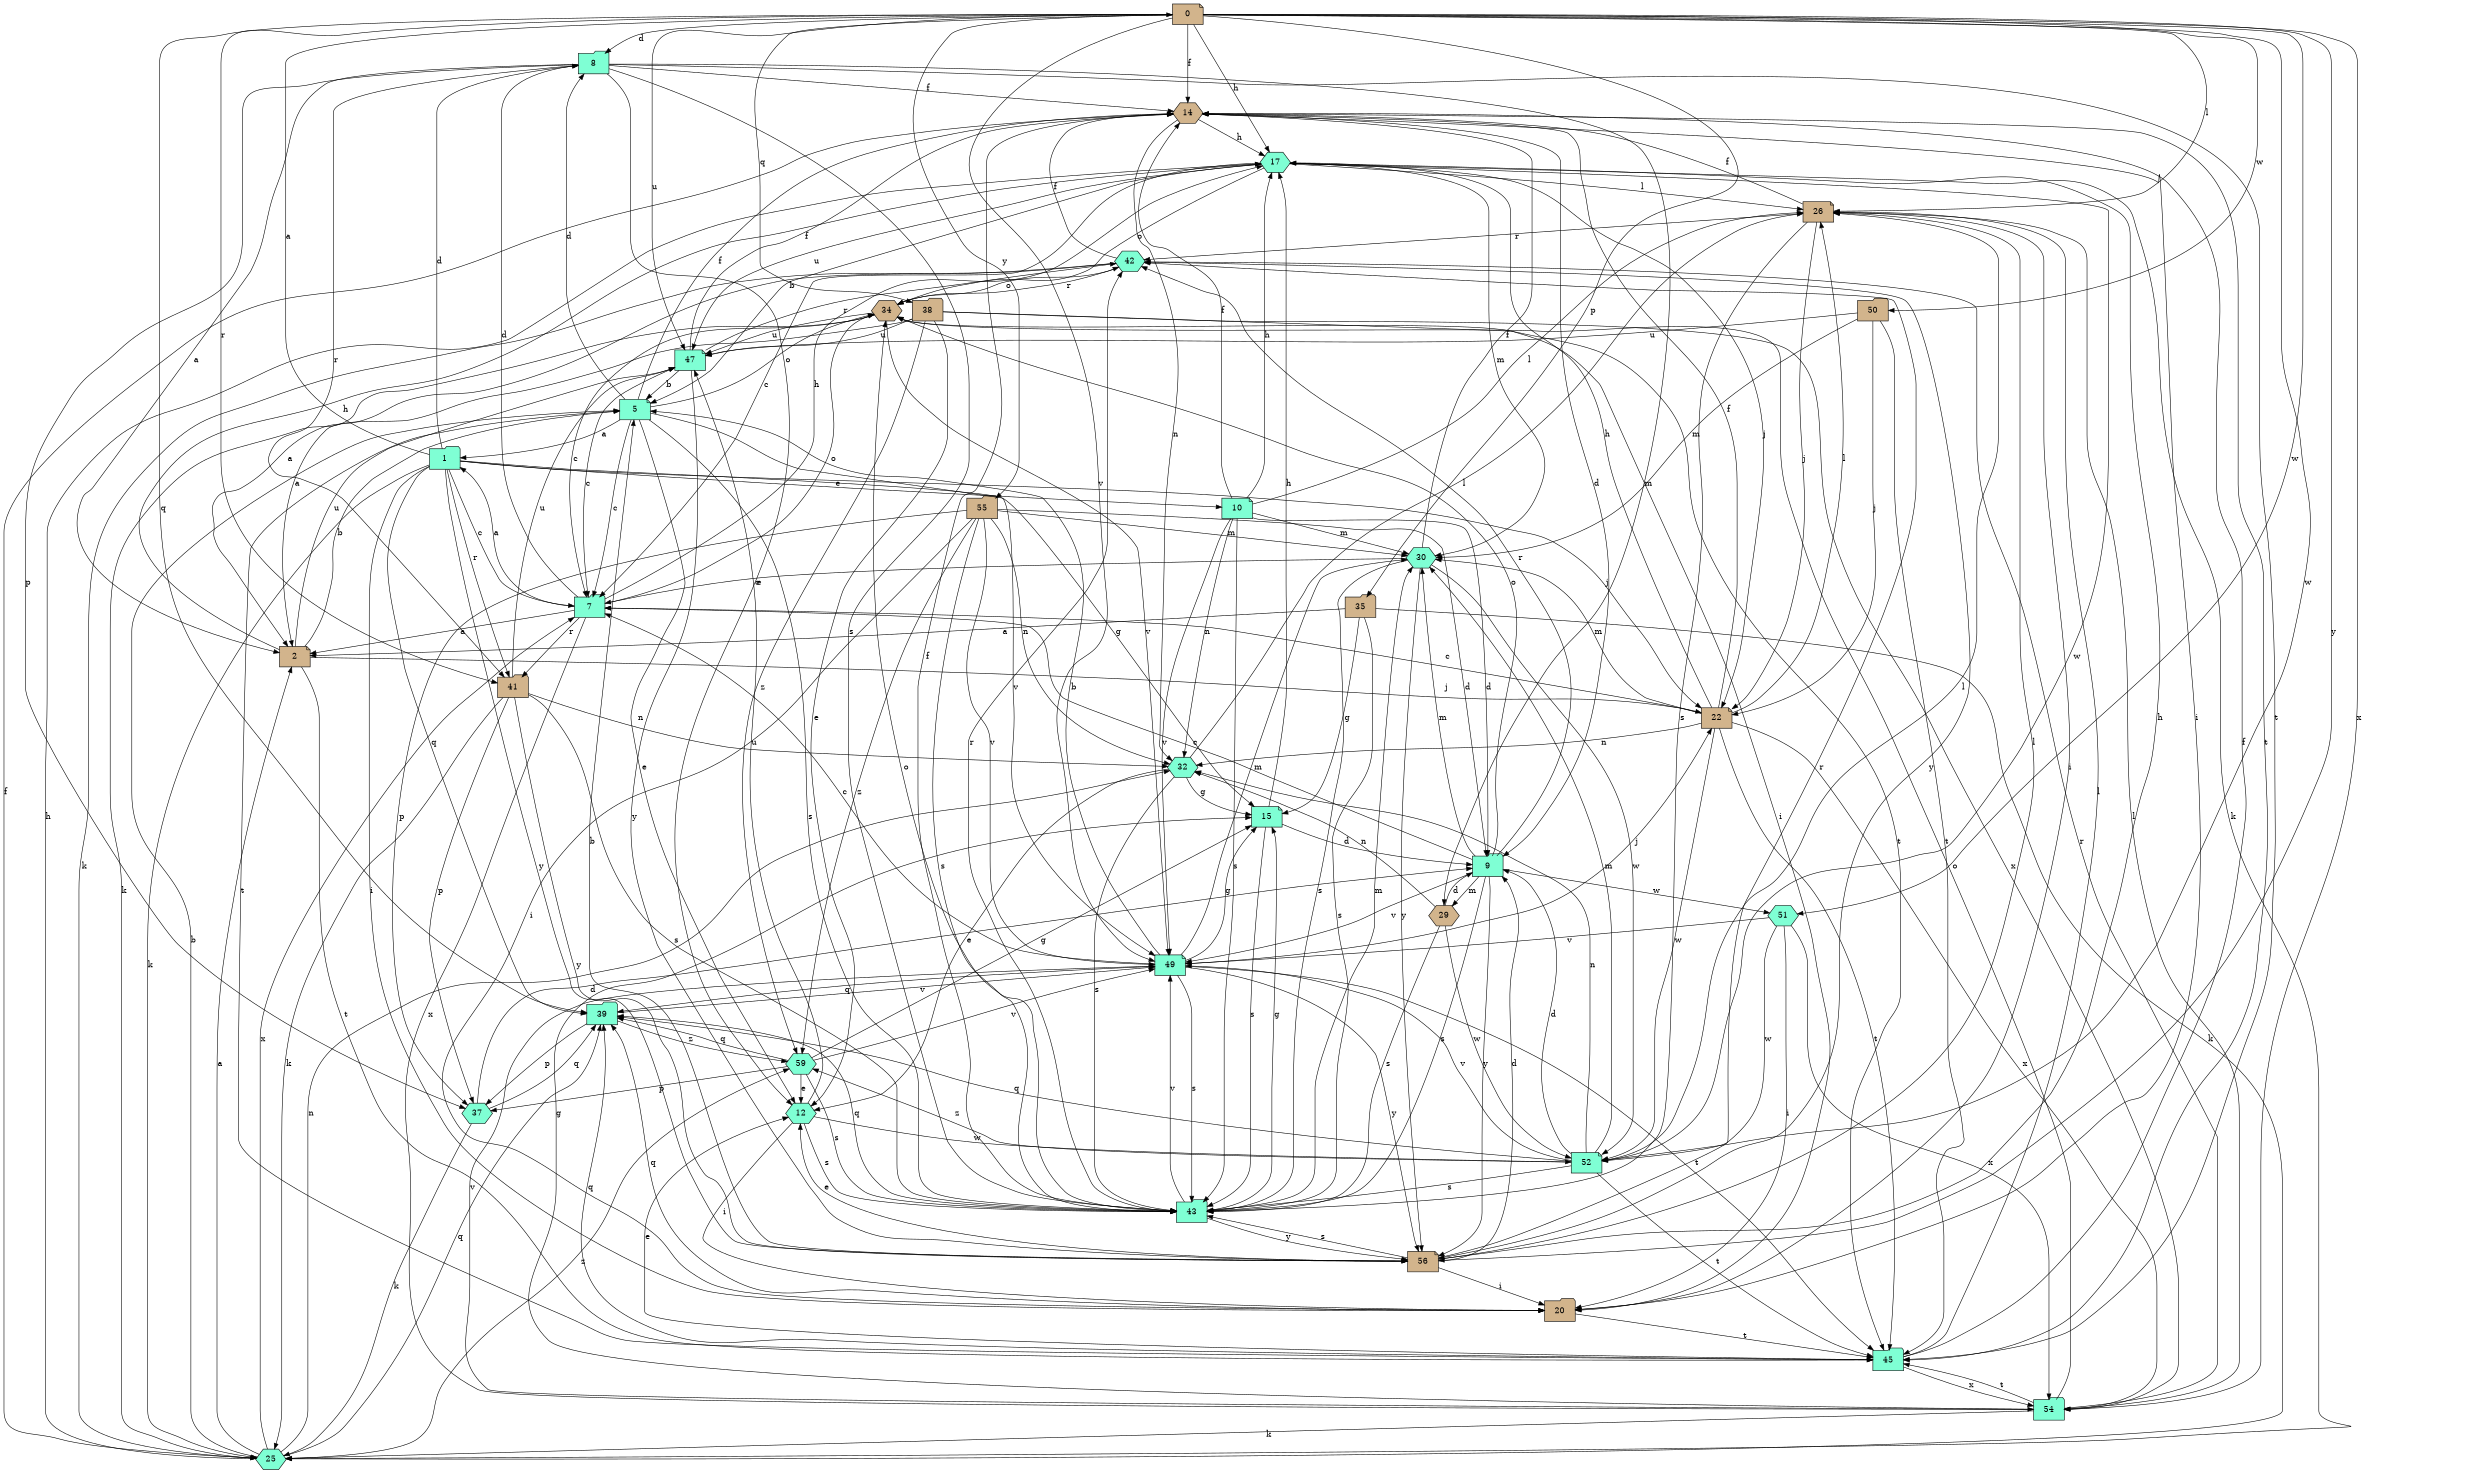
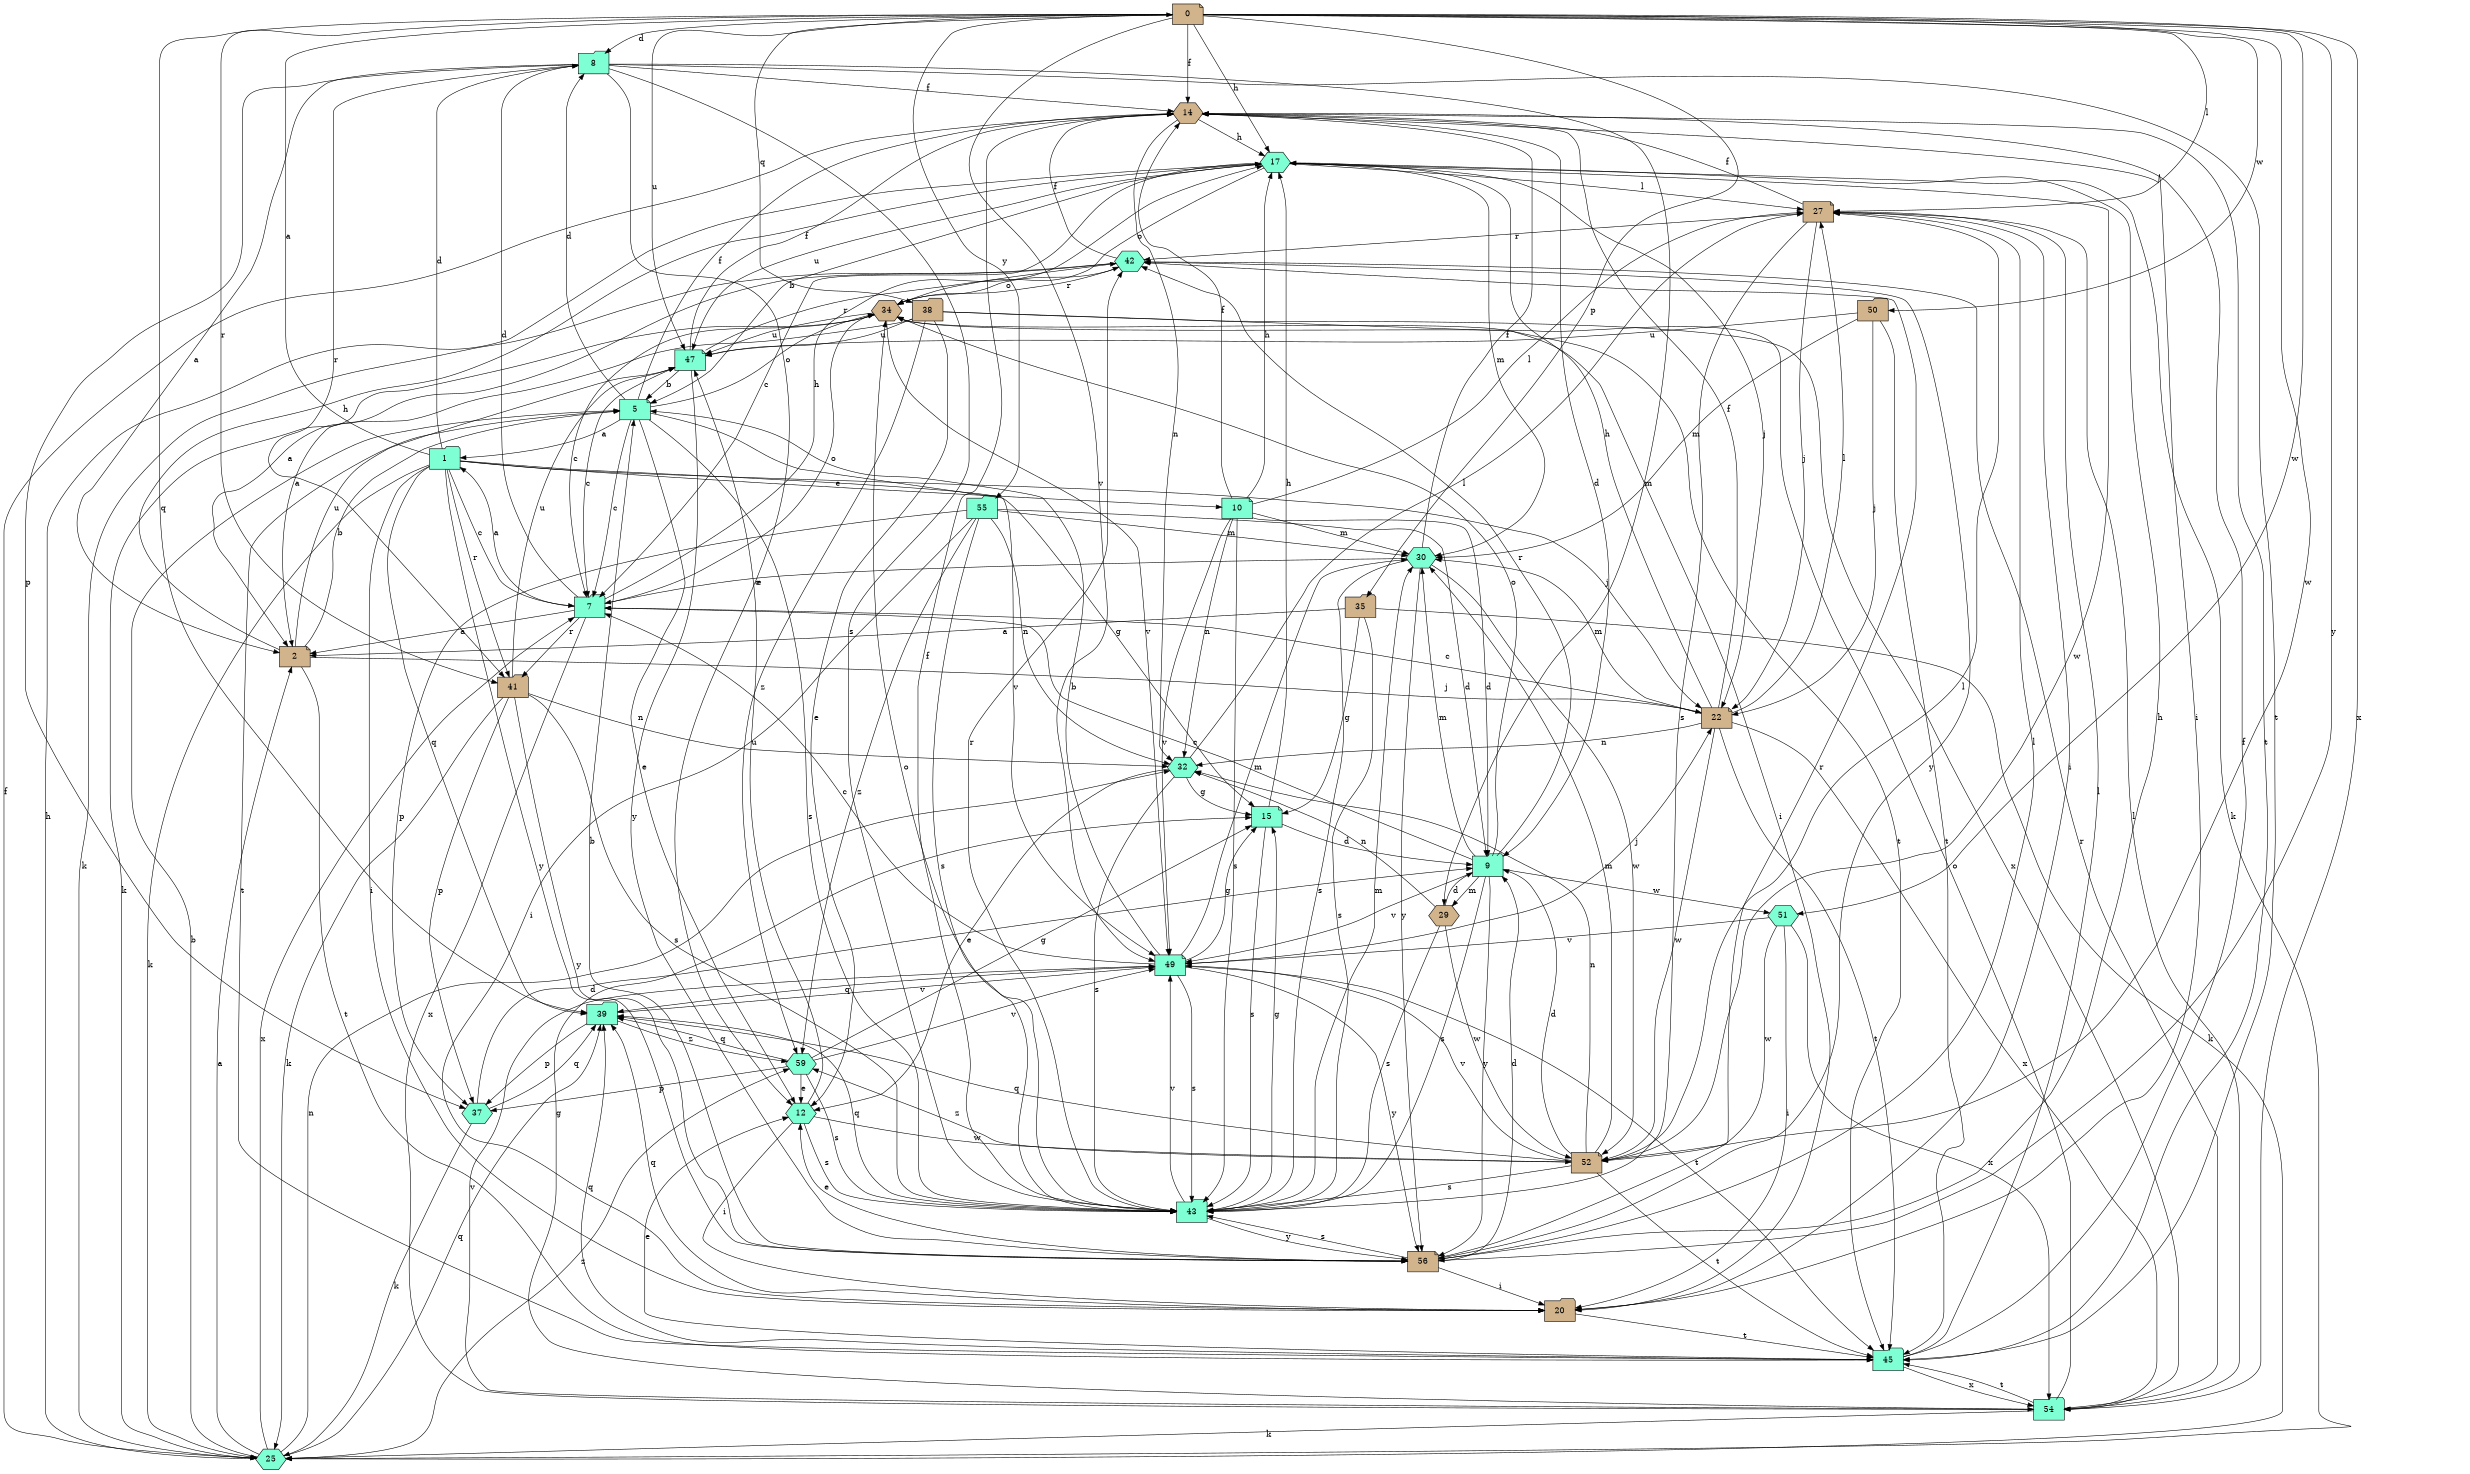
(1818, 212) -> (1818, 212)
(982, 508) -> (982, 508)
(990, 797) -> none
(1587, 1163) -> (1587, 1163)
